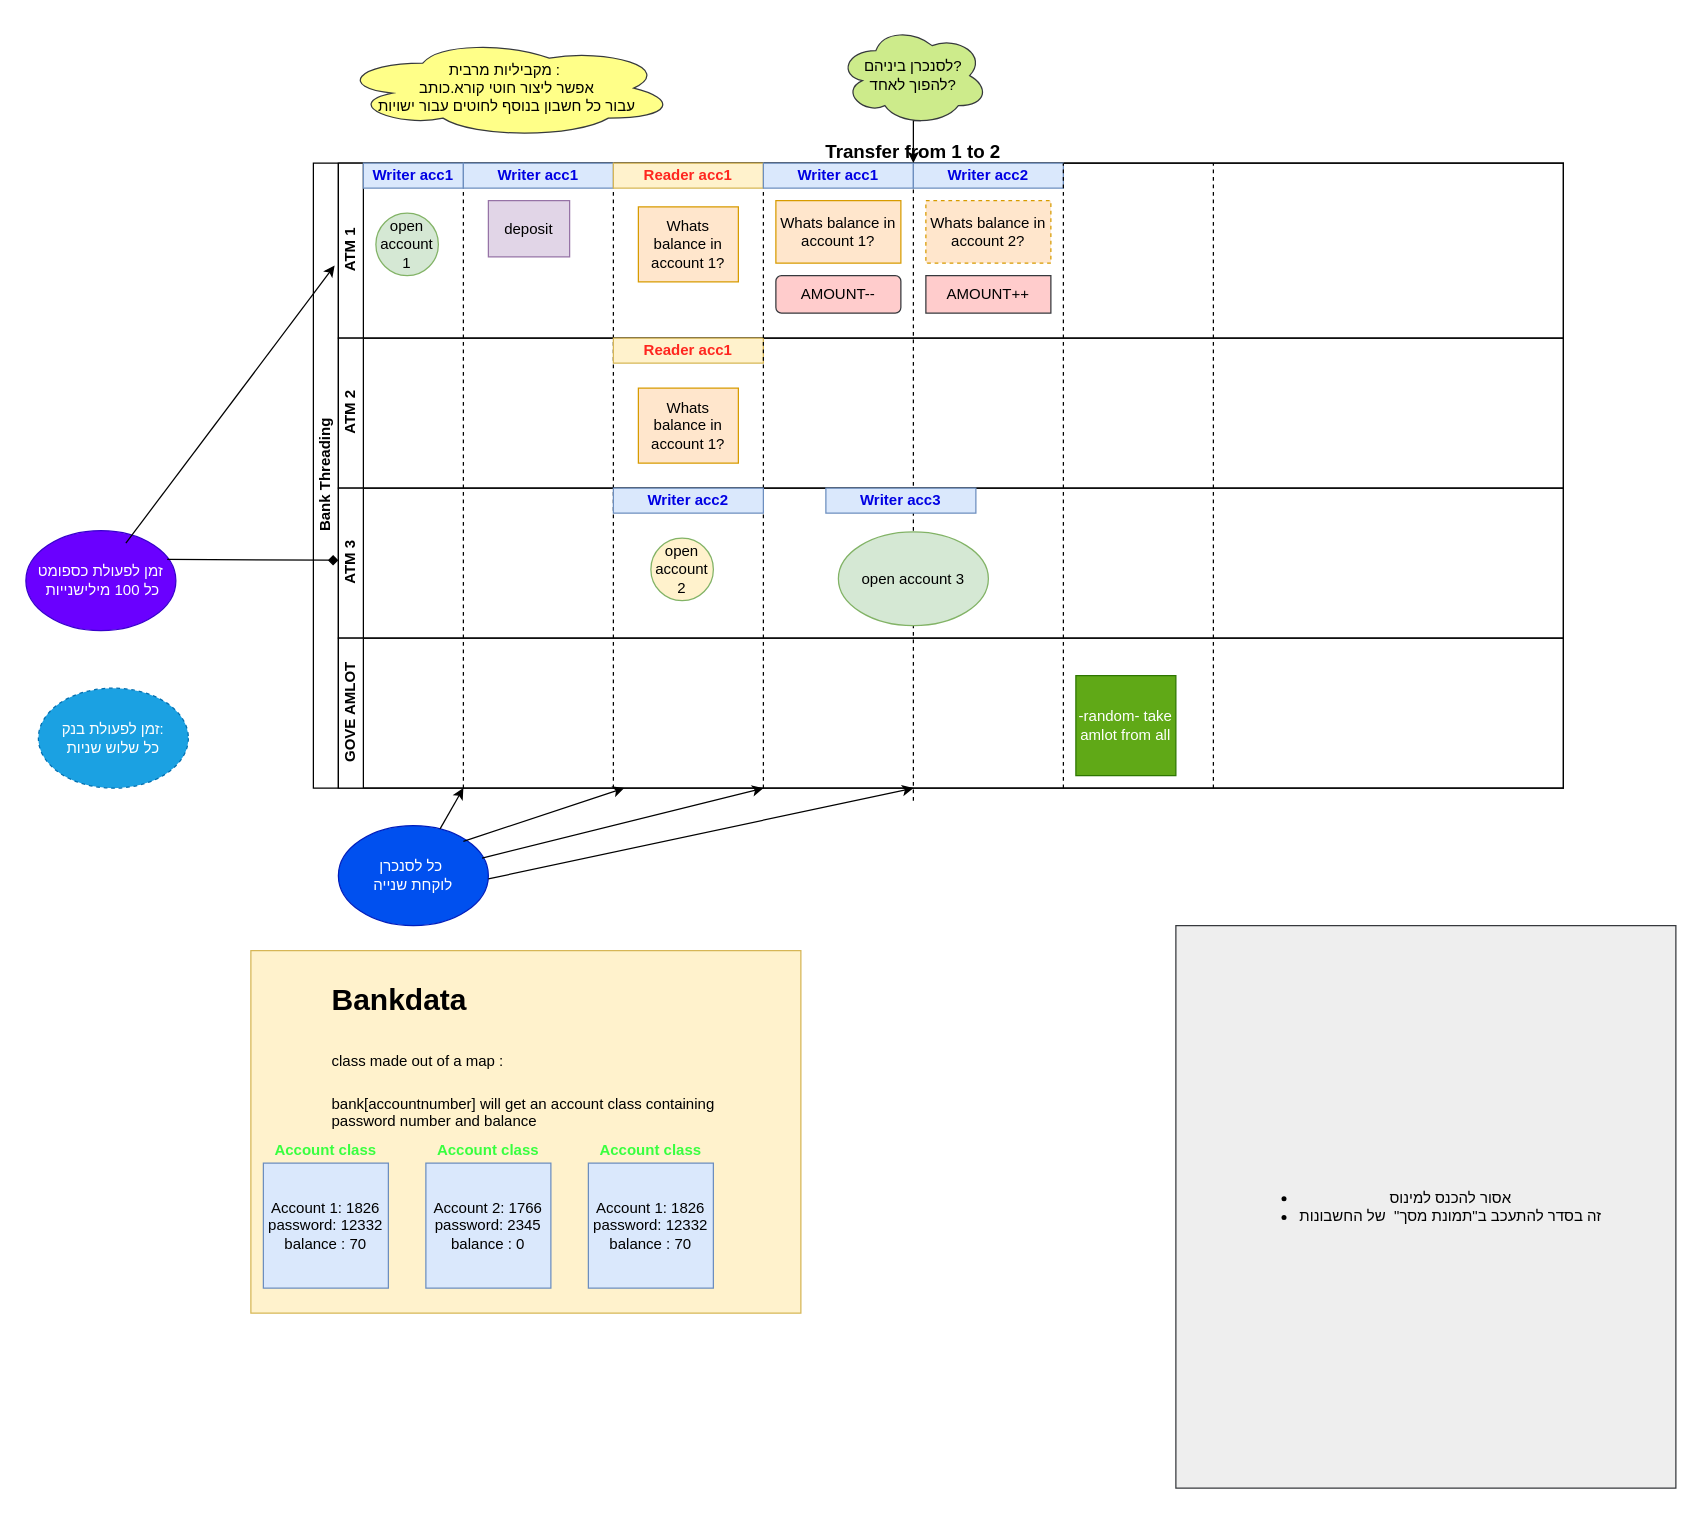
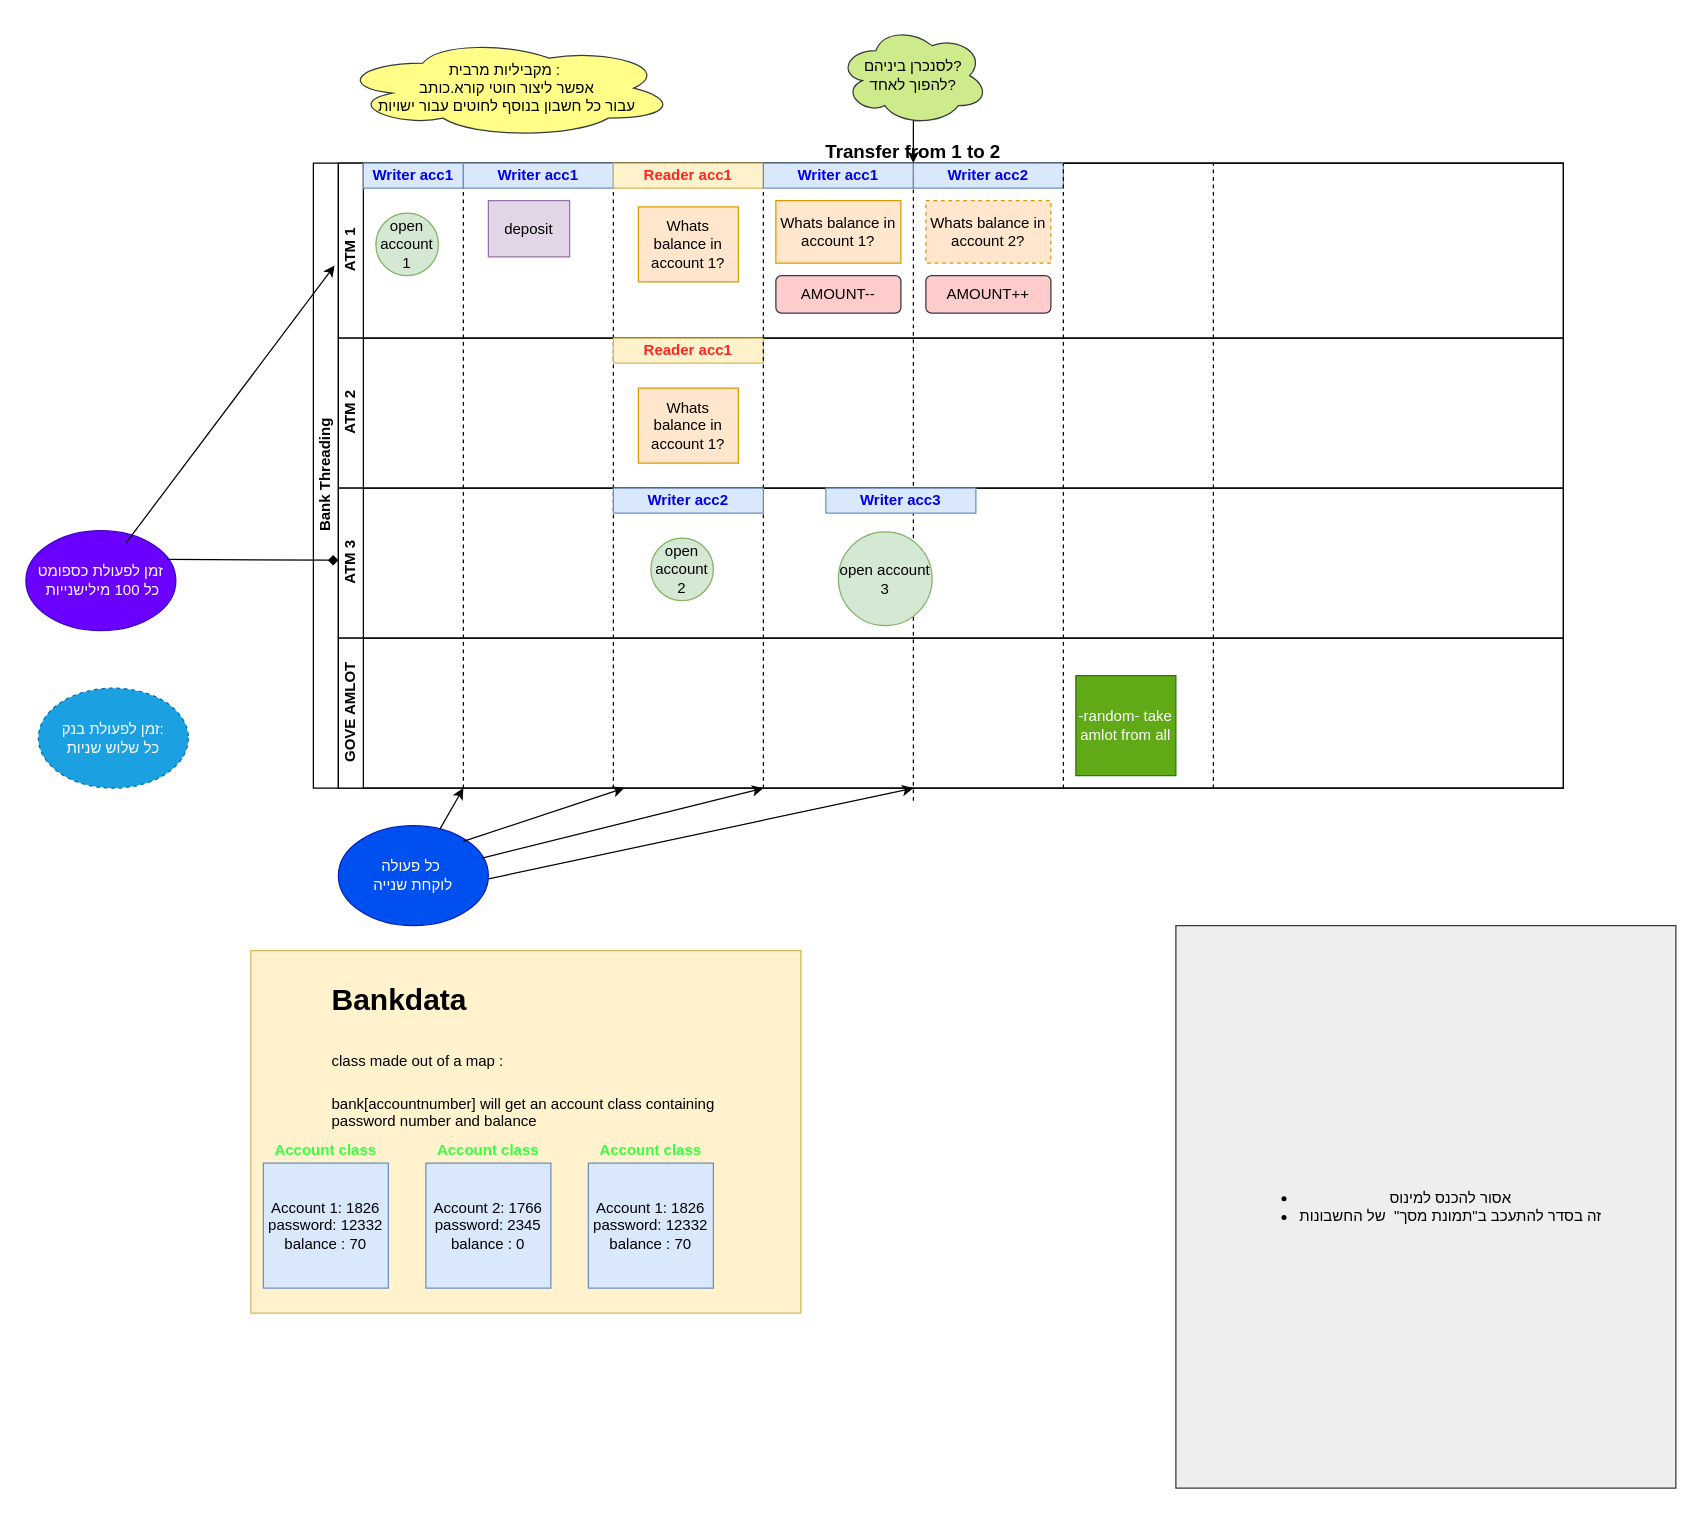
(988, 294) -> (988, 294)
(682, 569) -> (682, 569)
(913, 579) -> (885, 579)
(413, 876) -> (413, 876)
